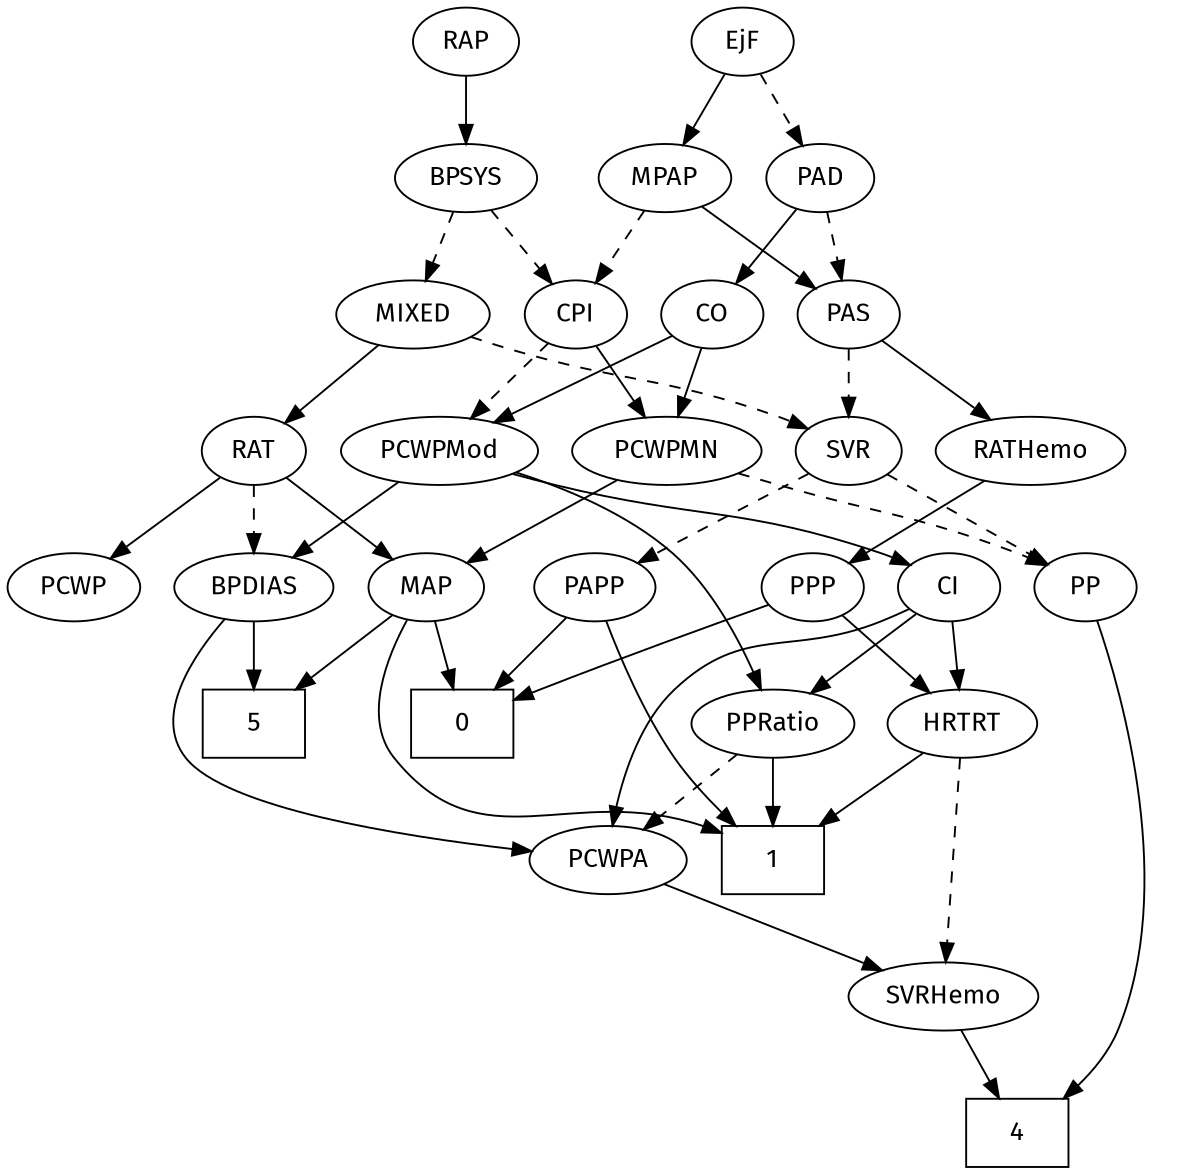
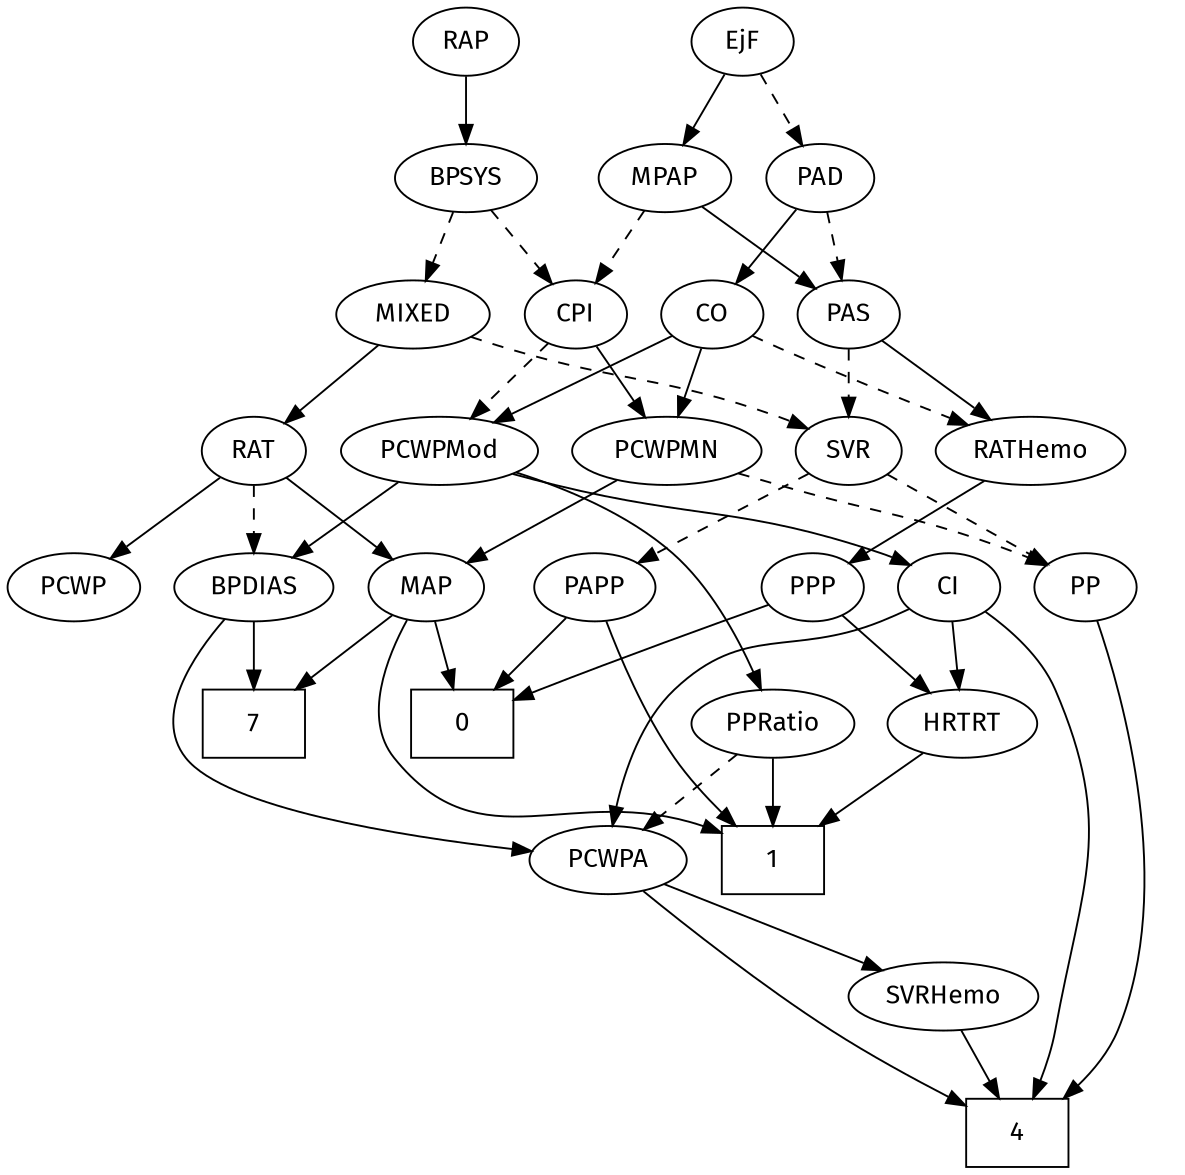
none -> (861, 382)
(864, 653) -> (1088, 832)
(254, 724) -> (254, 724)
(954, 850) -> none
none -> (790, 1003)
